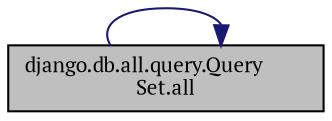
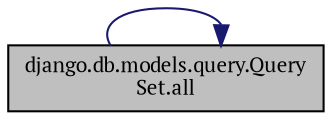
(166, 78) -> (166, 78)
